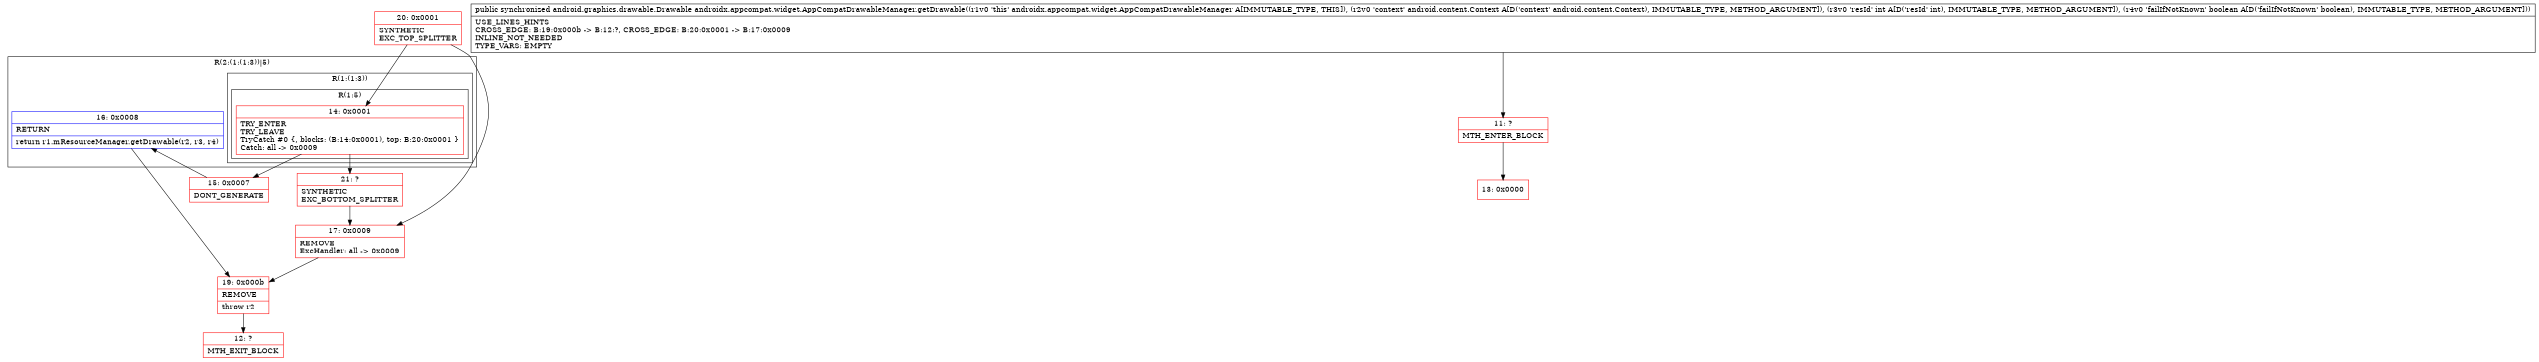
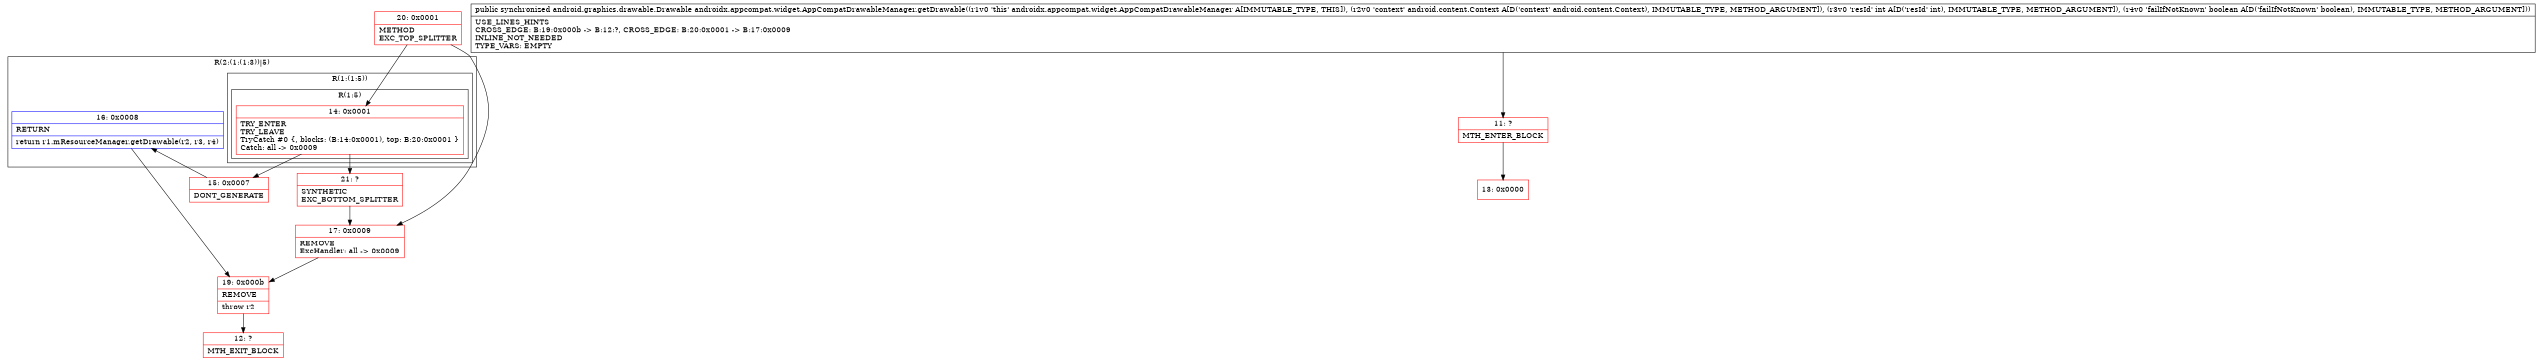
(402, 30) -> (397, 30)
(350, 79) -> (350, 79)
